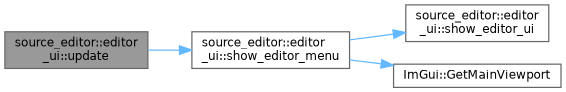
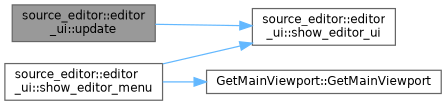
(164, 50) -> (197, 25)
(477, 76) -> (324, 82)
